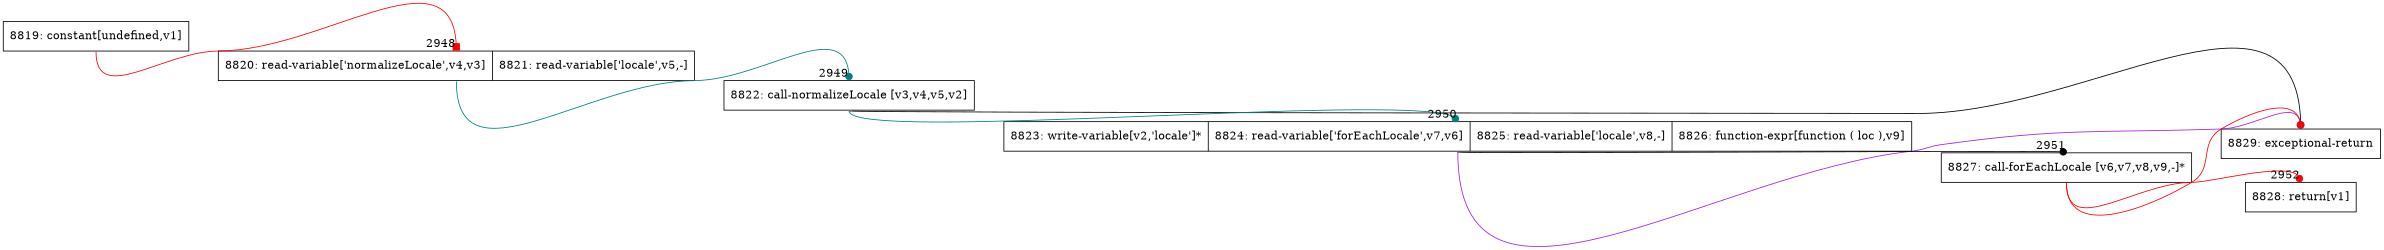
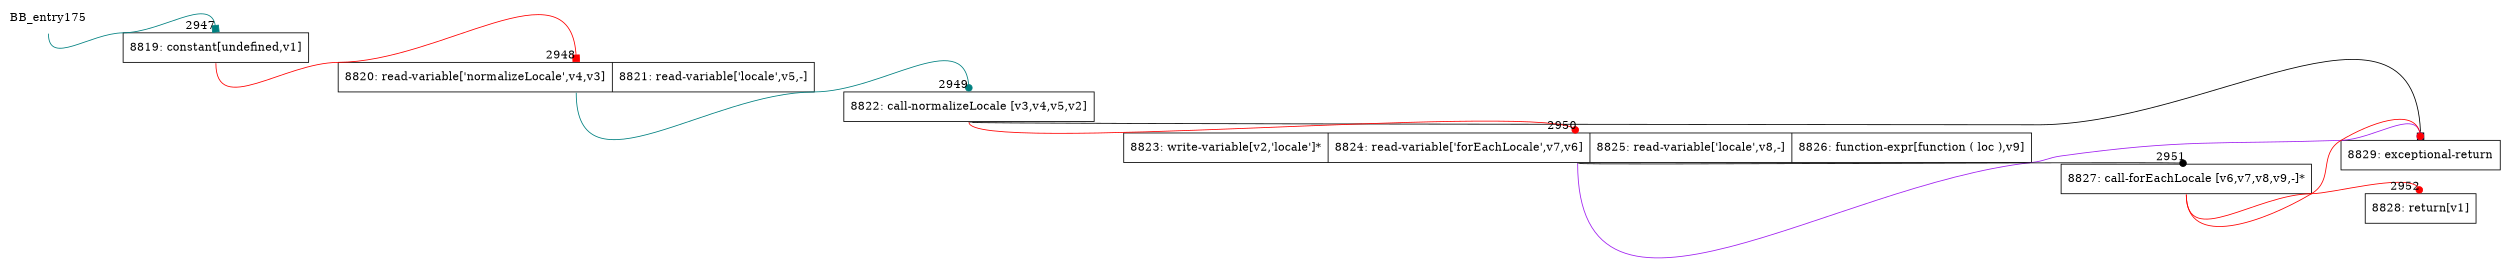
none -> (48, 18)
(1601, 113) -> (1720, 124)
(1105, 118) -> (1225, 129)
